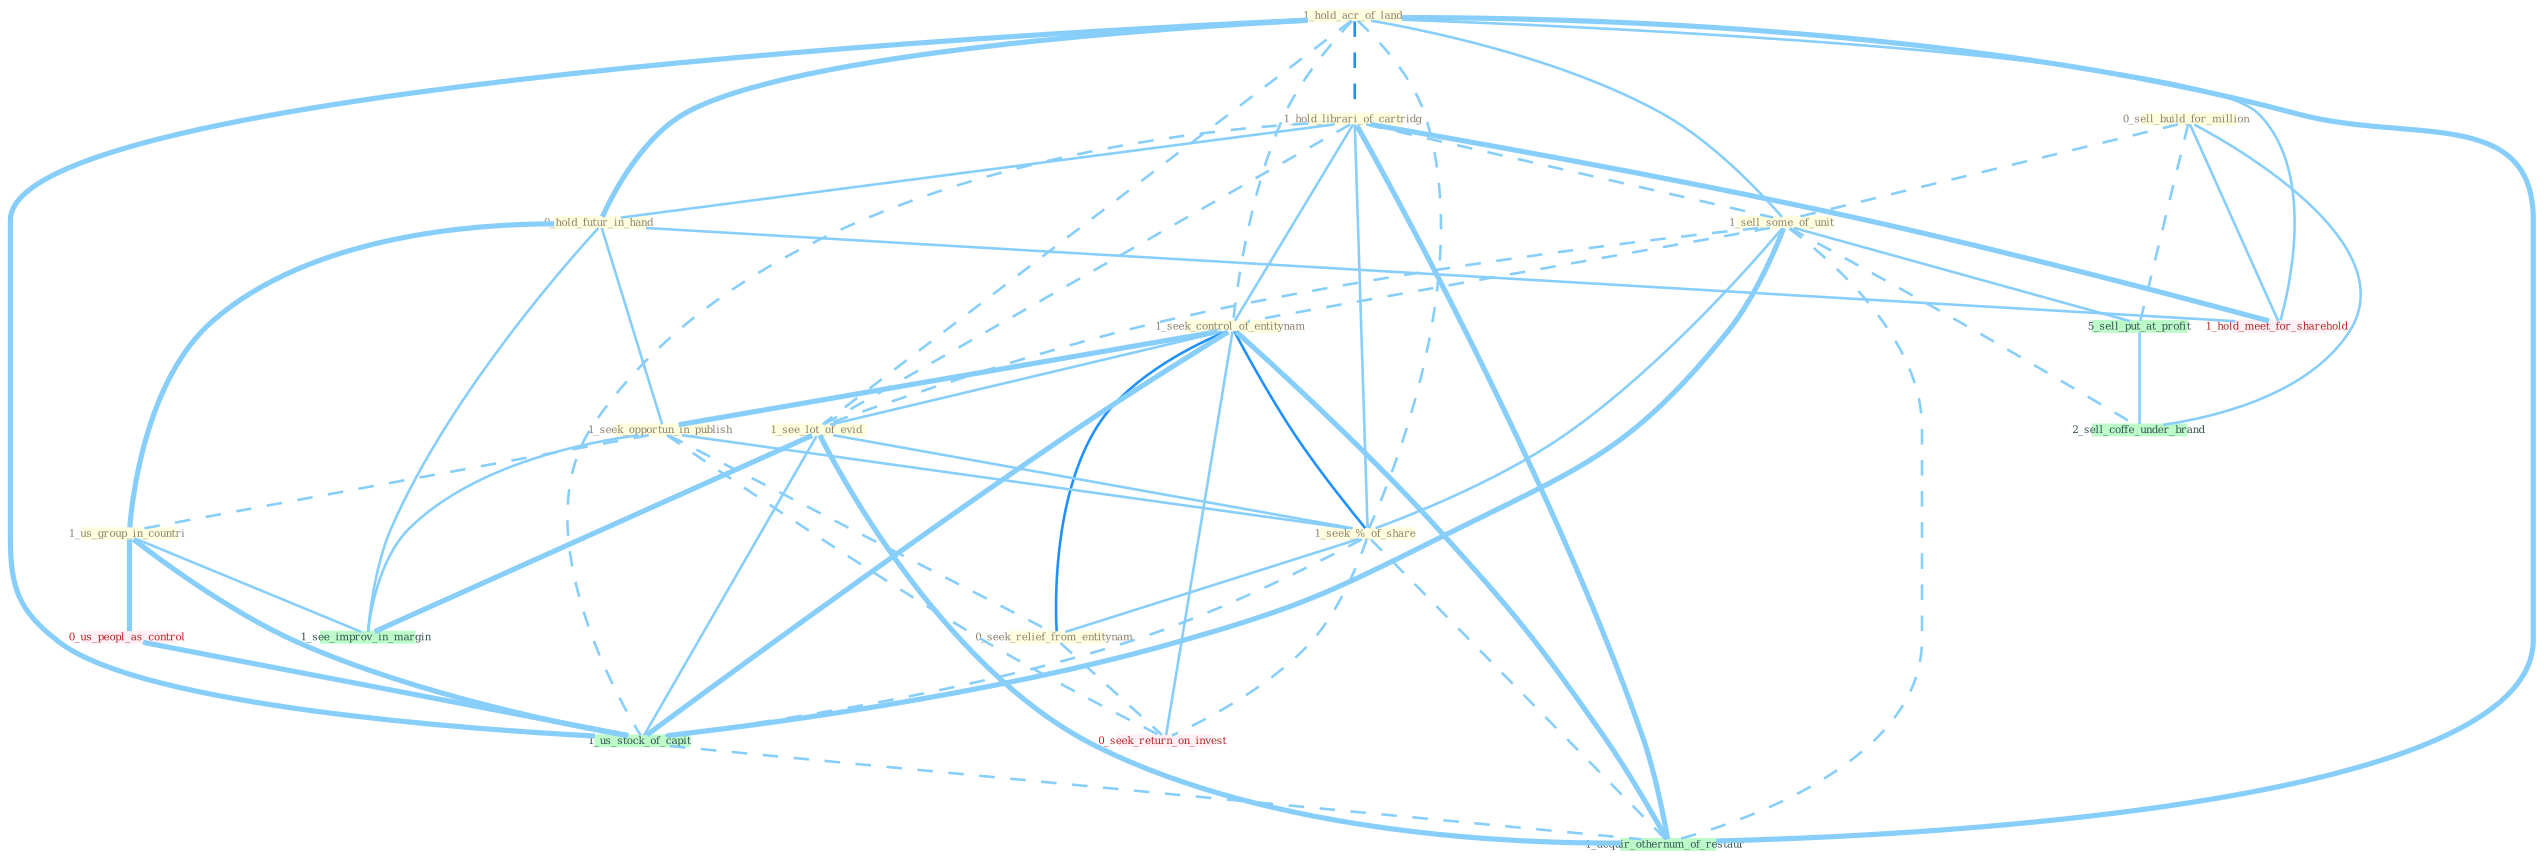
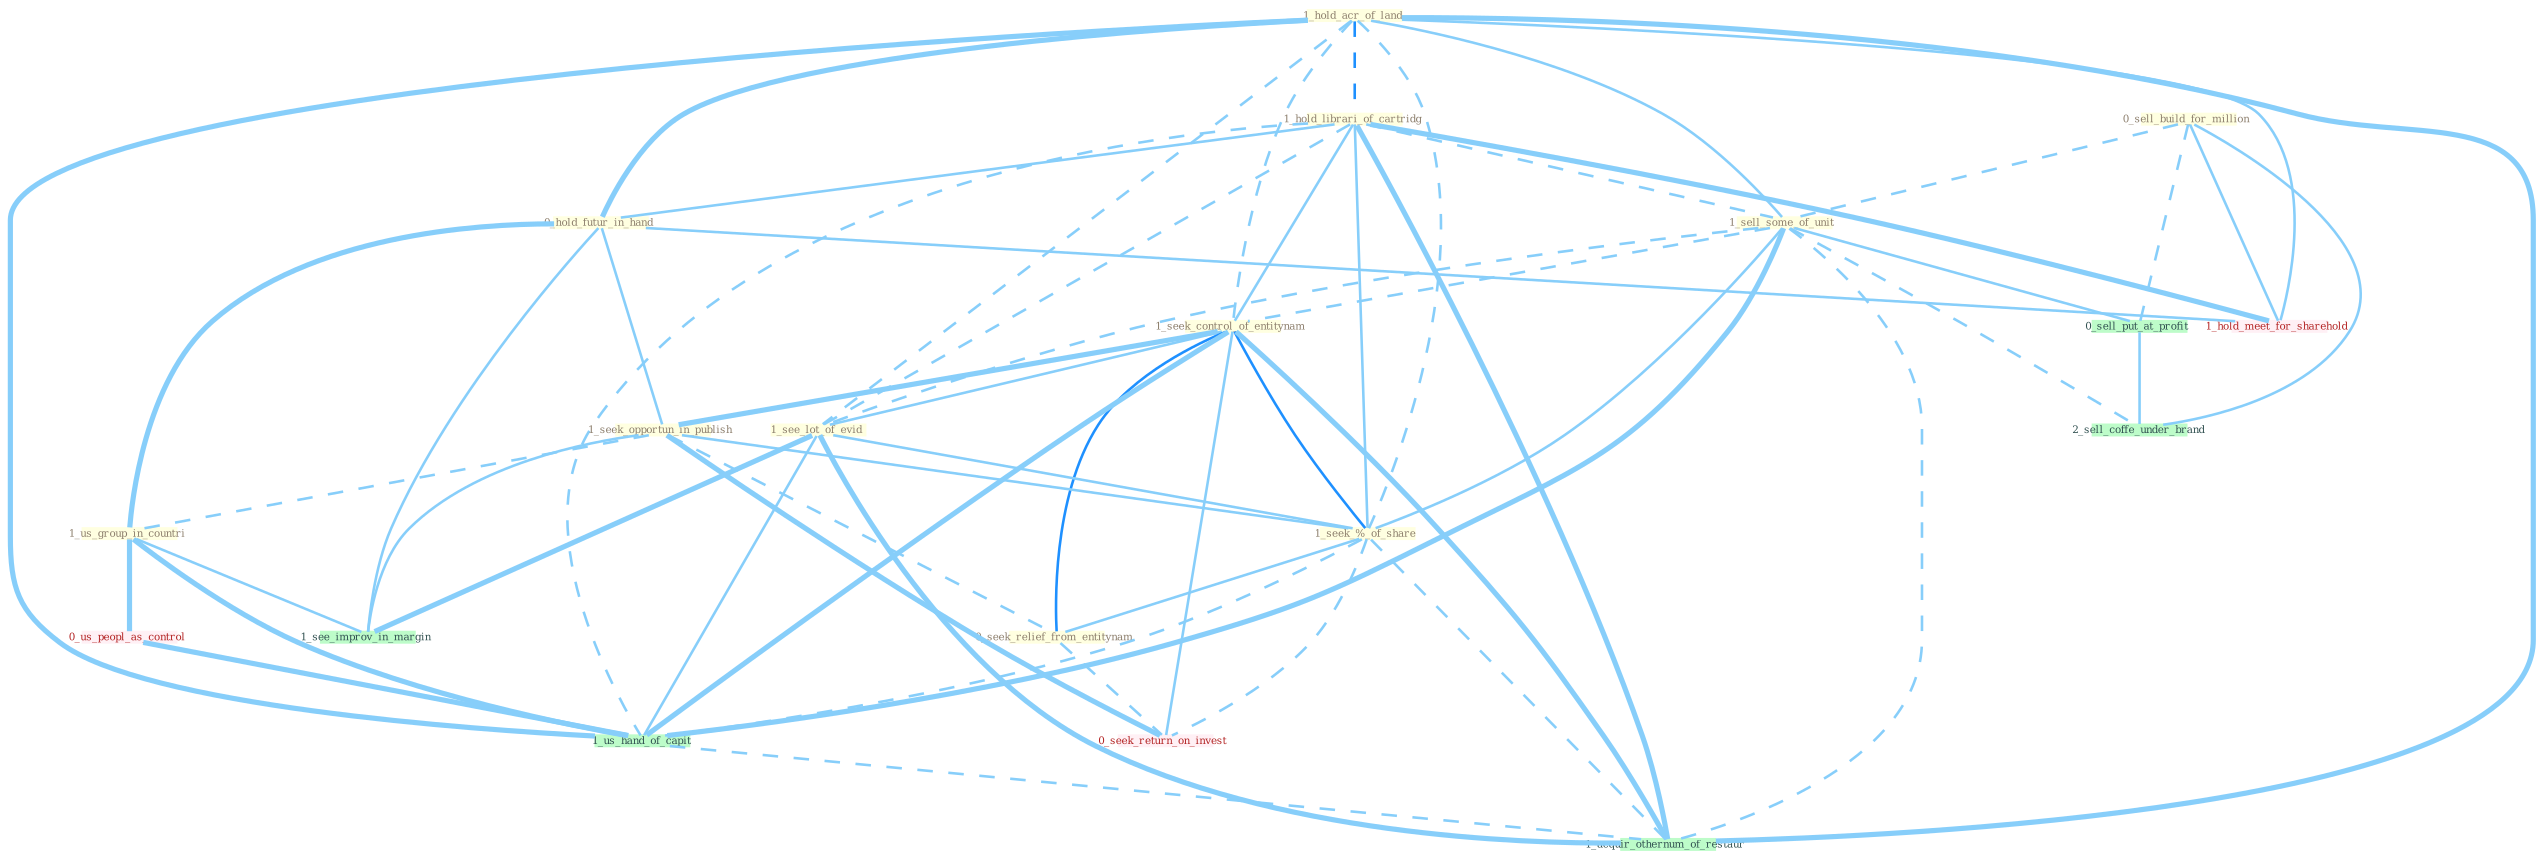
(2140, 326) -> (2140, 326)
(896, 587) -> (896, 587)
(642, 741) -> (642, 741)
